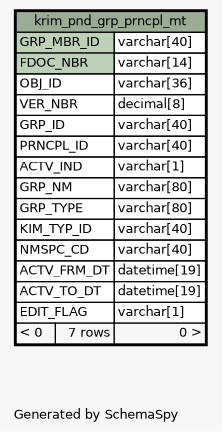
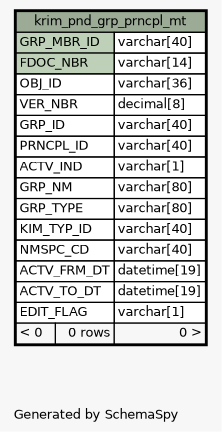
(89, 333) -> (89, 333)
